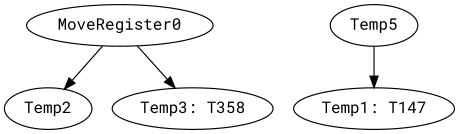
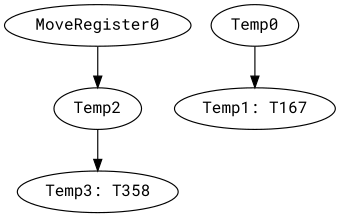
(374, 25) -> (255, 25)
(152, 63) -> (98, 145)
(374, 109) -> (255, 109)
